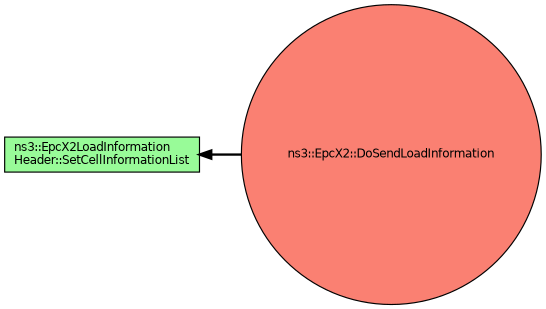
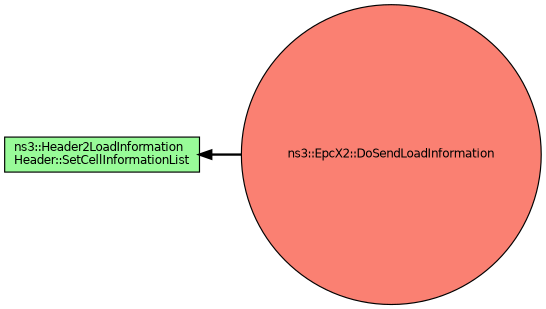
(102, 155) -> (102, 155)
